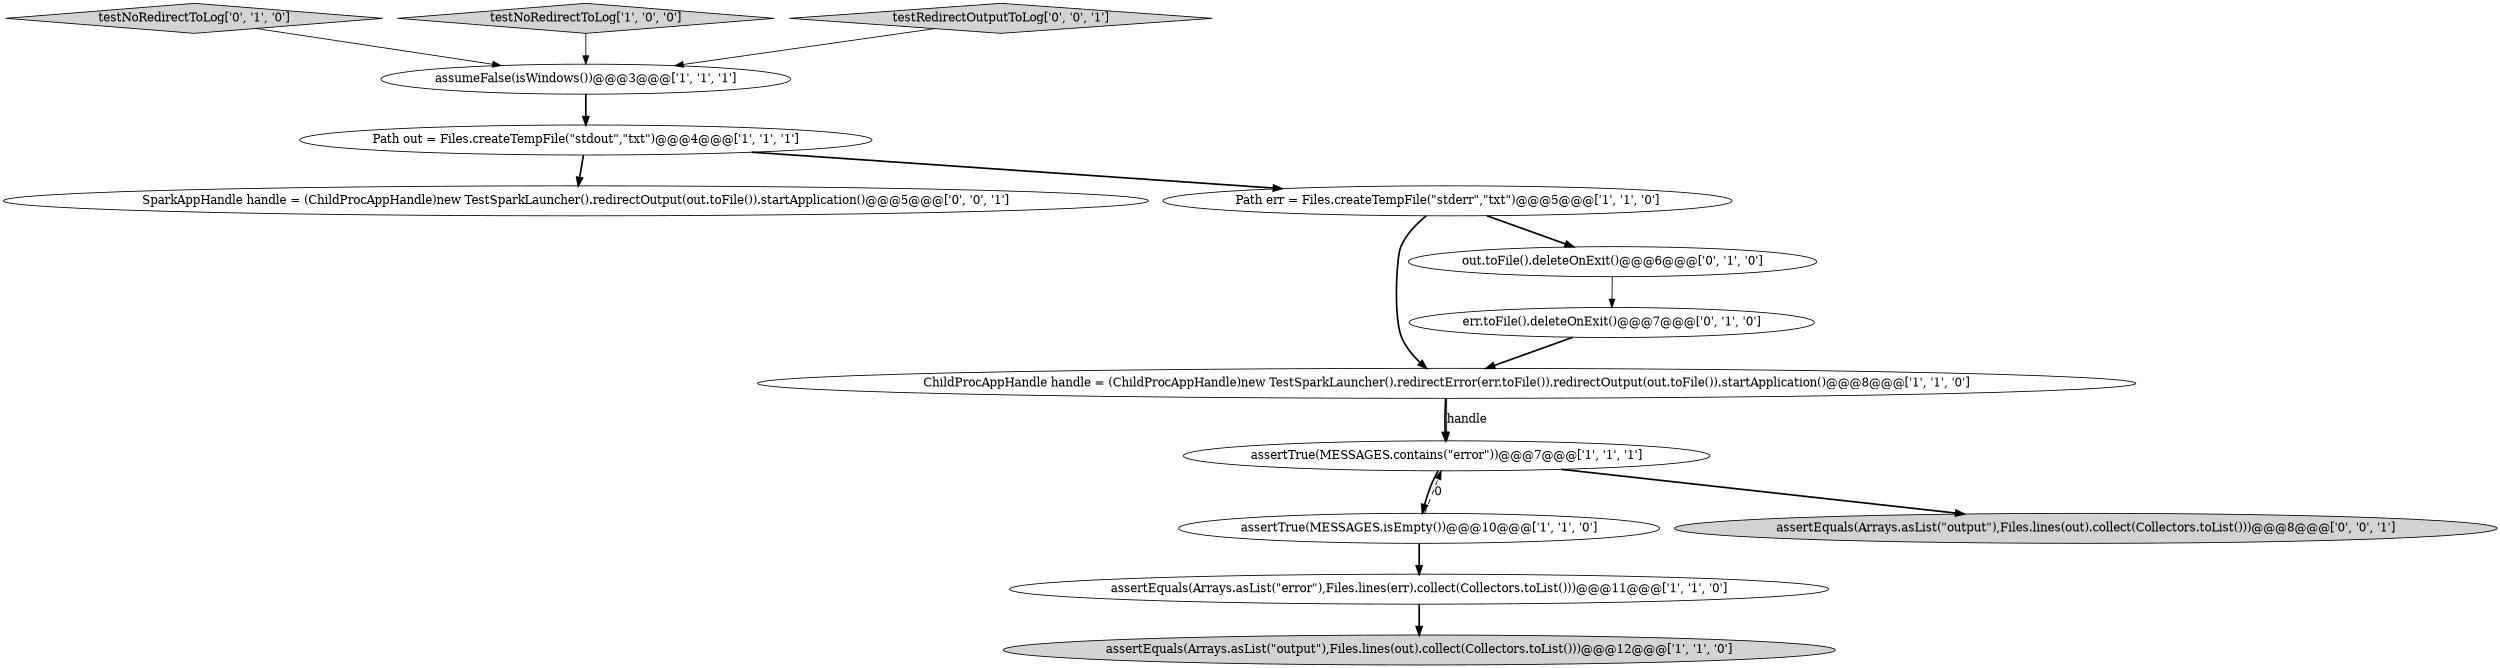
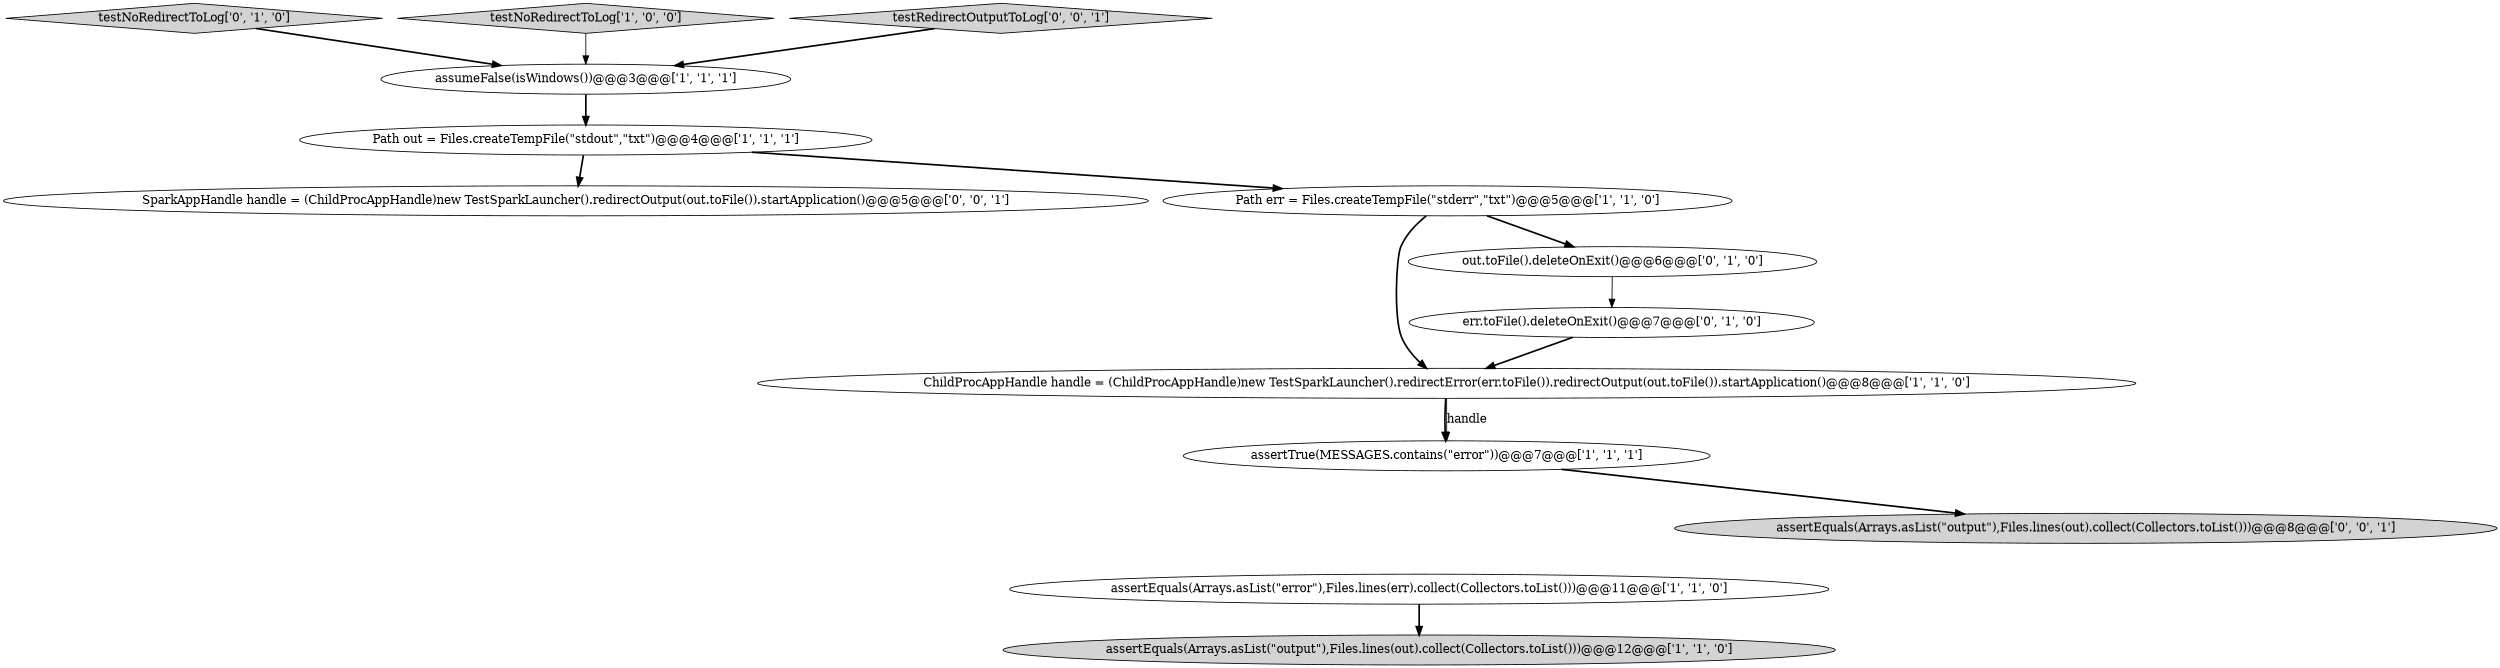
(374, 46) -> (374, 46)
(809, 47) -> (809, 47)
(1419, 528) -> none
